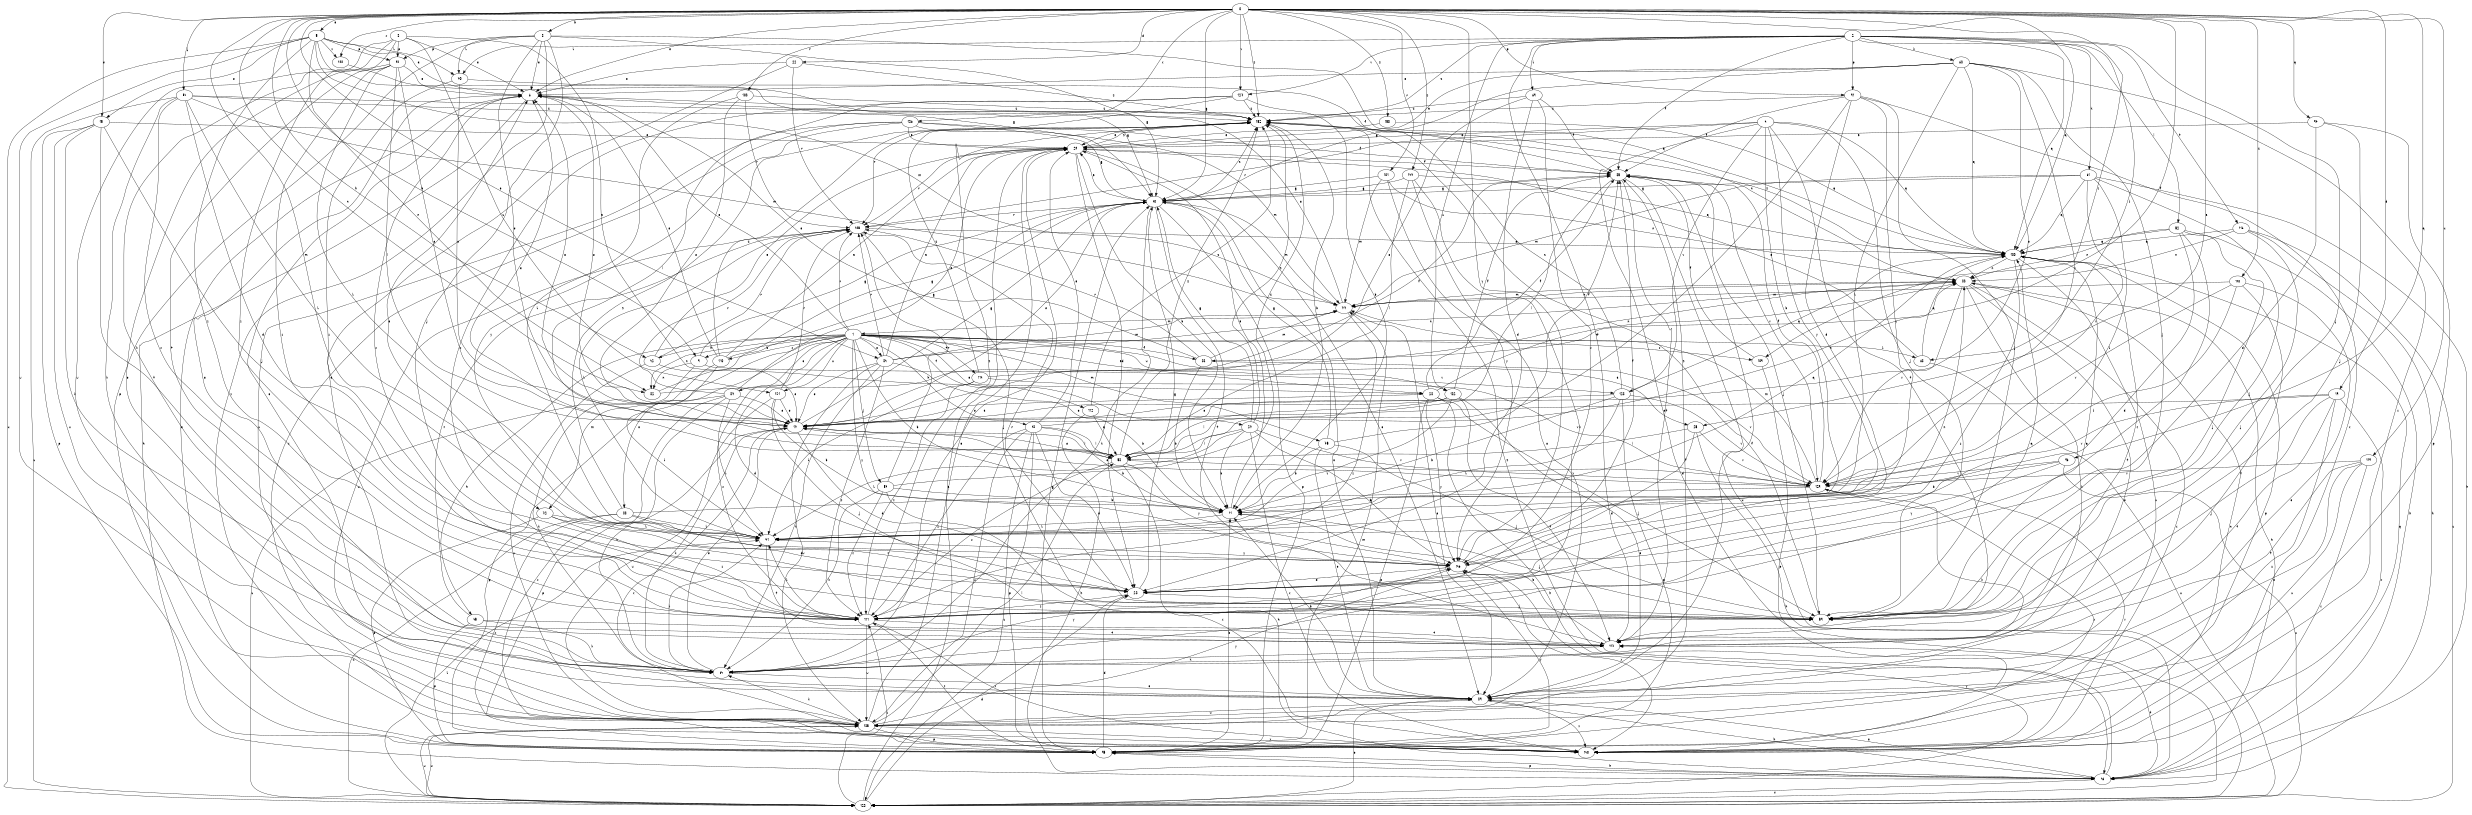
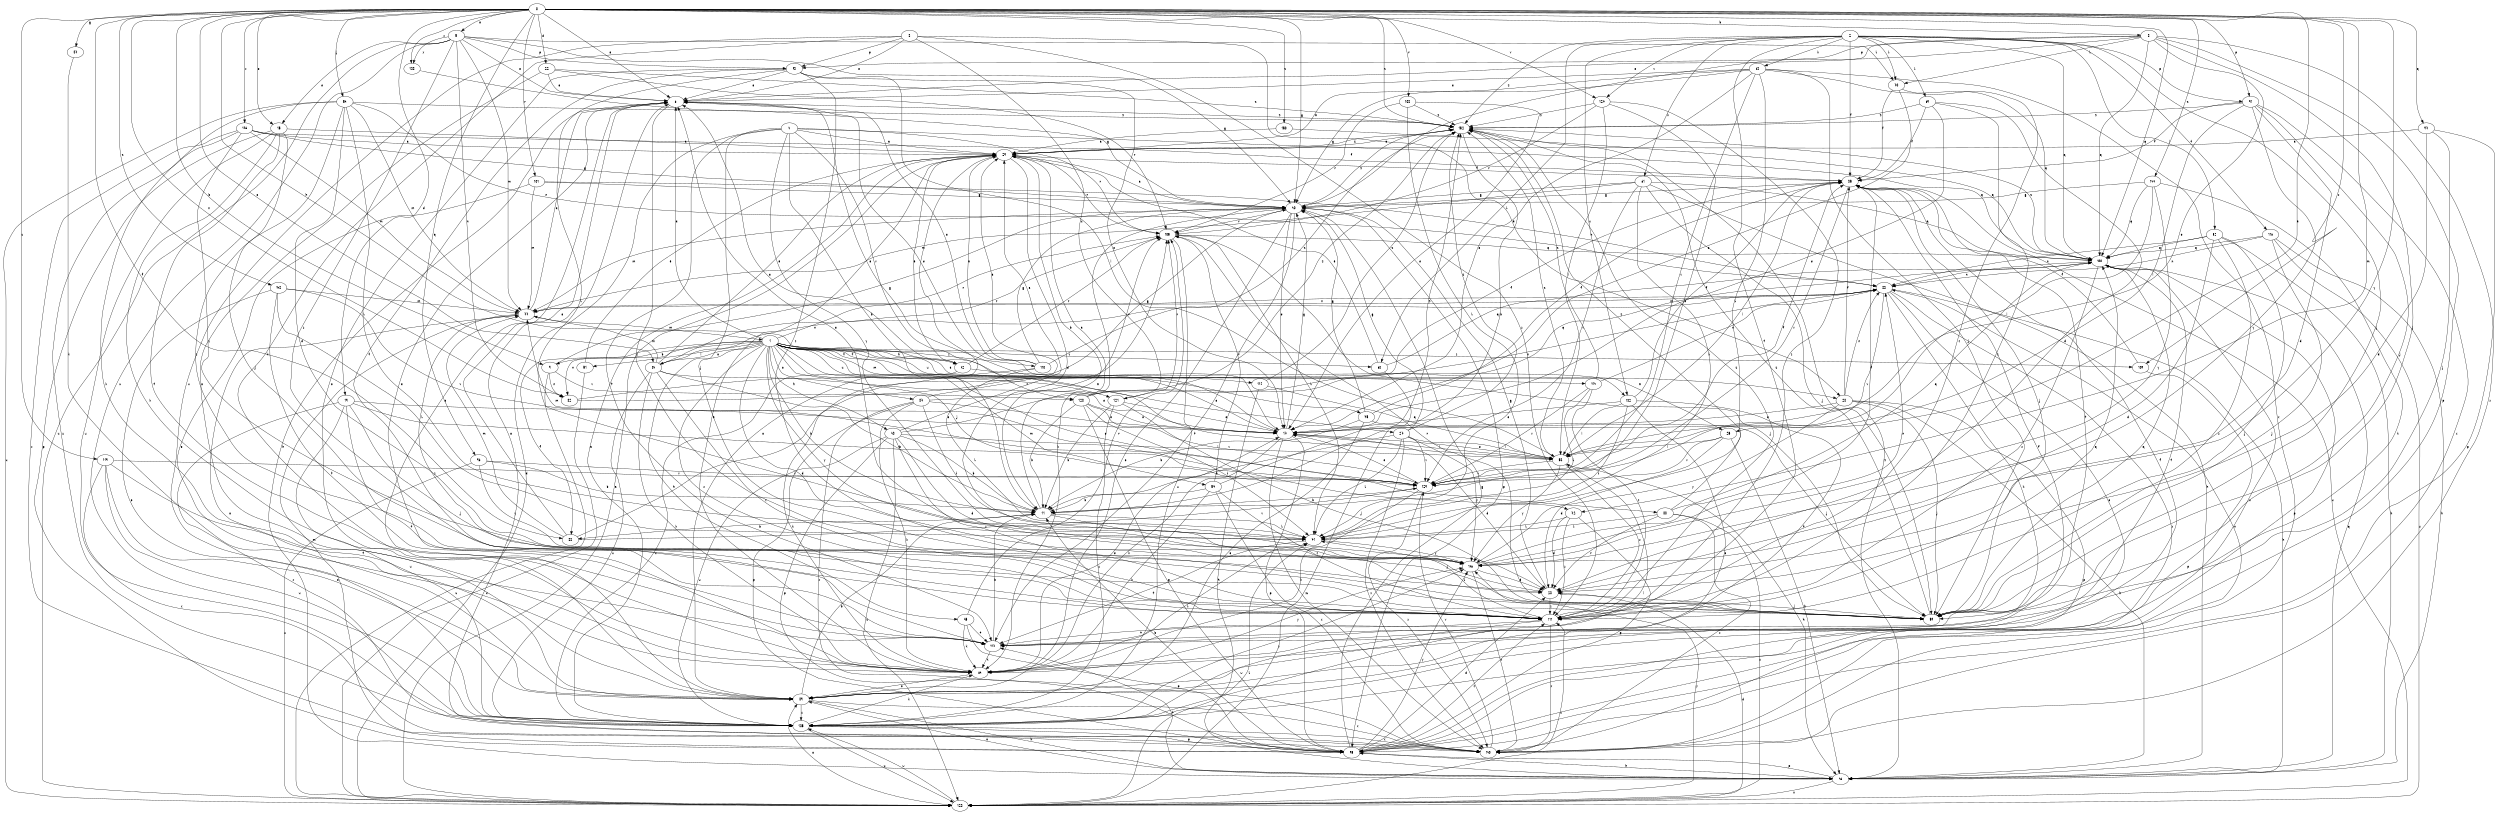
none -> (75, 52)
none -> (585, 368)
(1175, 445) -> (797, 523)
